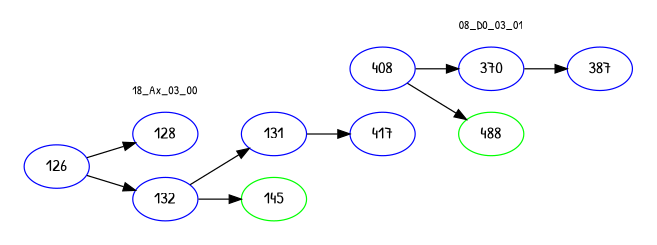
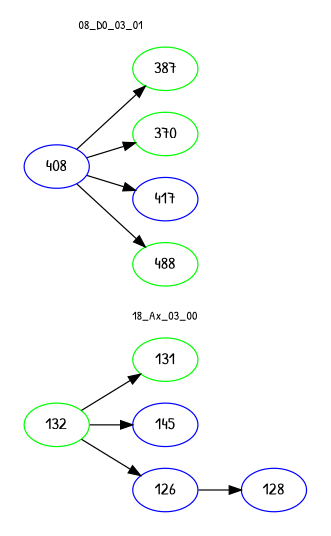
(491, 69) -> (165, 134)
(540, 69) -> (107, 122)
(600, 69) -> (165, 69)
(274, 134) -> (165, 360)
(324, 134) -> (105, 181)
(105, 181) -> (106, 454)
(165, 199) -> (57, 425)
(274, 199) -> (165, 425)
